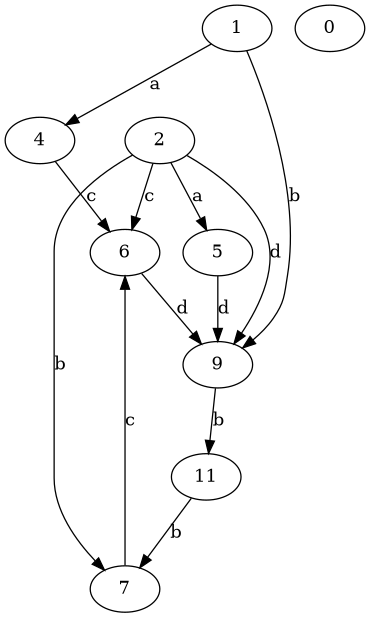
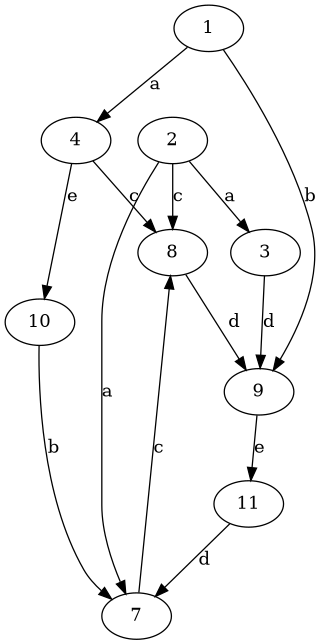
(330, 28) -> none
(265, 231) -> none
(125, 253) -> (173, 253)
(218, 253) -> (266, 253)
none -> (40, 322)
(61, 365) -> (108, 392)
(219, 421) -> (260, 448)
(177, 533) -> (205, 560)
